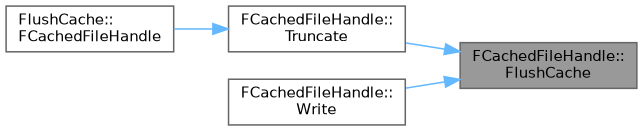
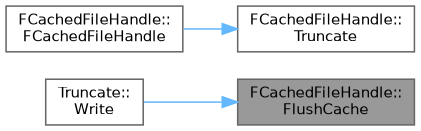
(90, 29) -> (94, 29)
(425, 46) -> none
(317, 102) -> (94, 102)
